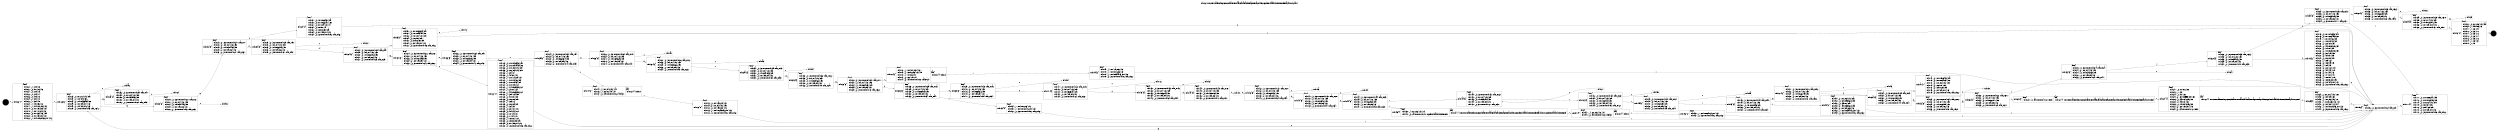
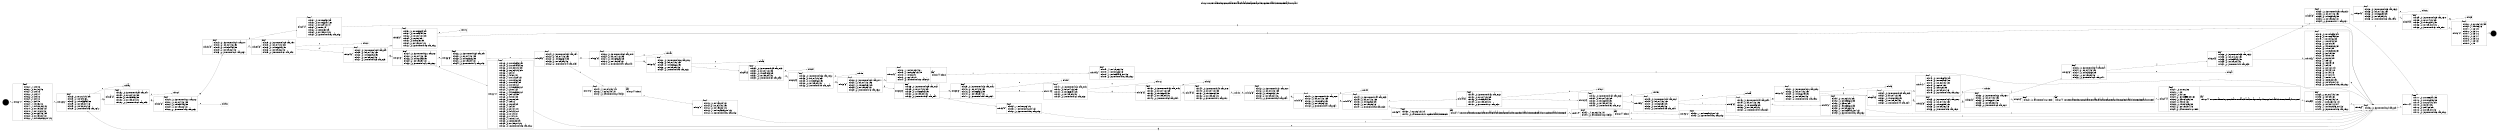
none -> (860, 74)
(1316, 90) -> none
(1551, 99) -> (1549, 94)
(2399, 106) -> (2400, 108)
(127, 108) -> (151, 101)
